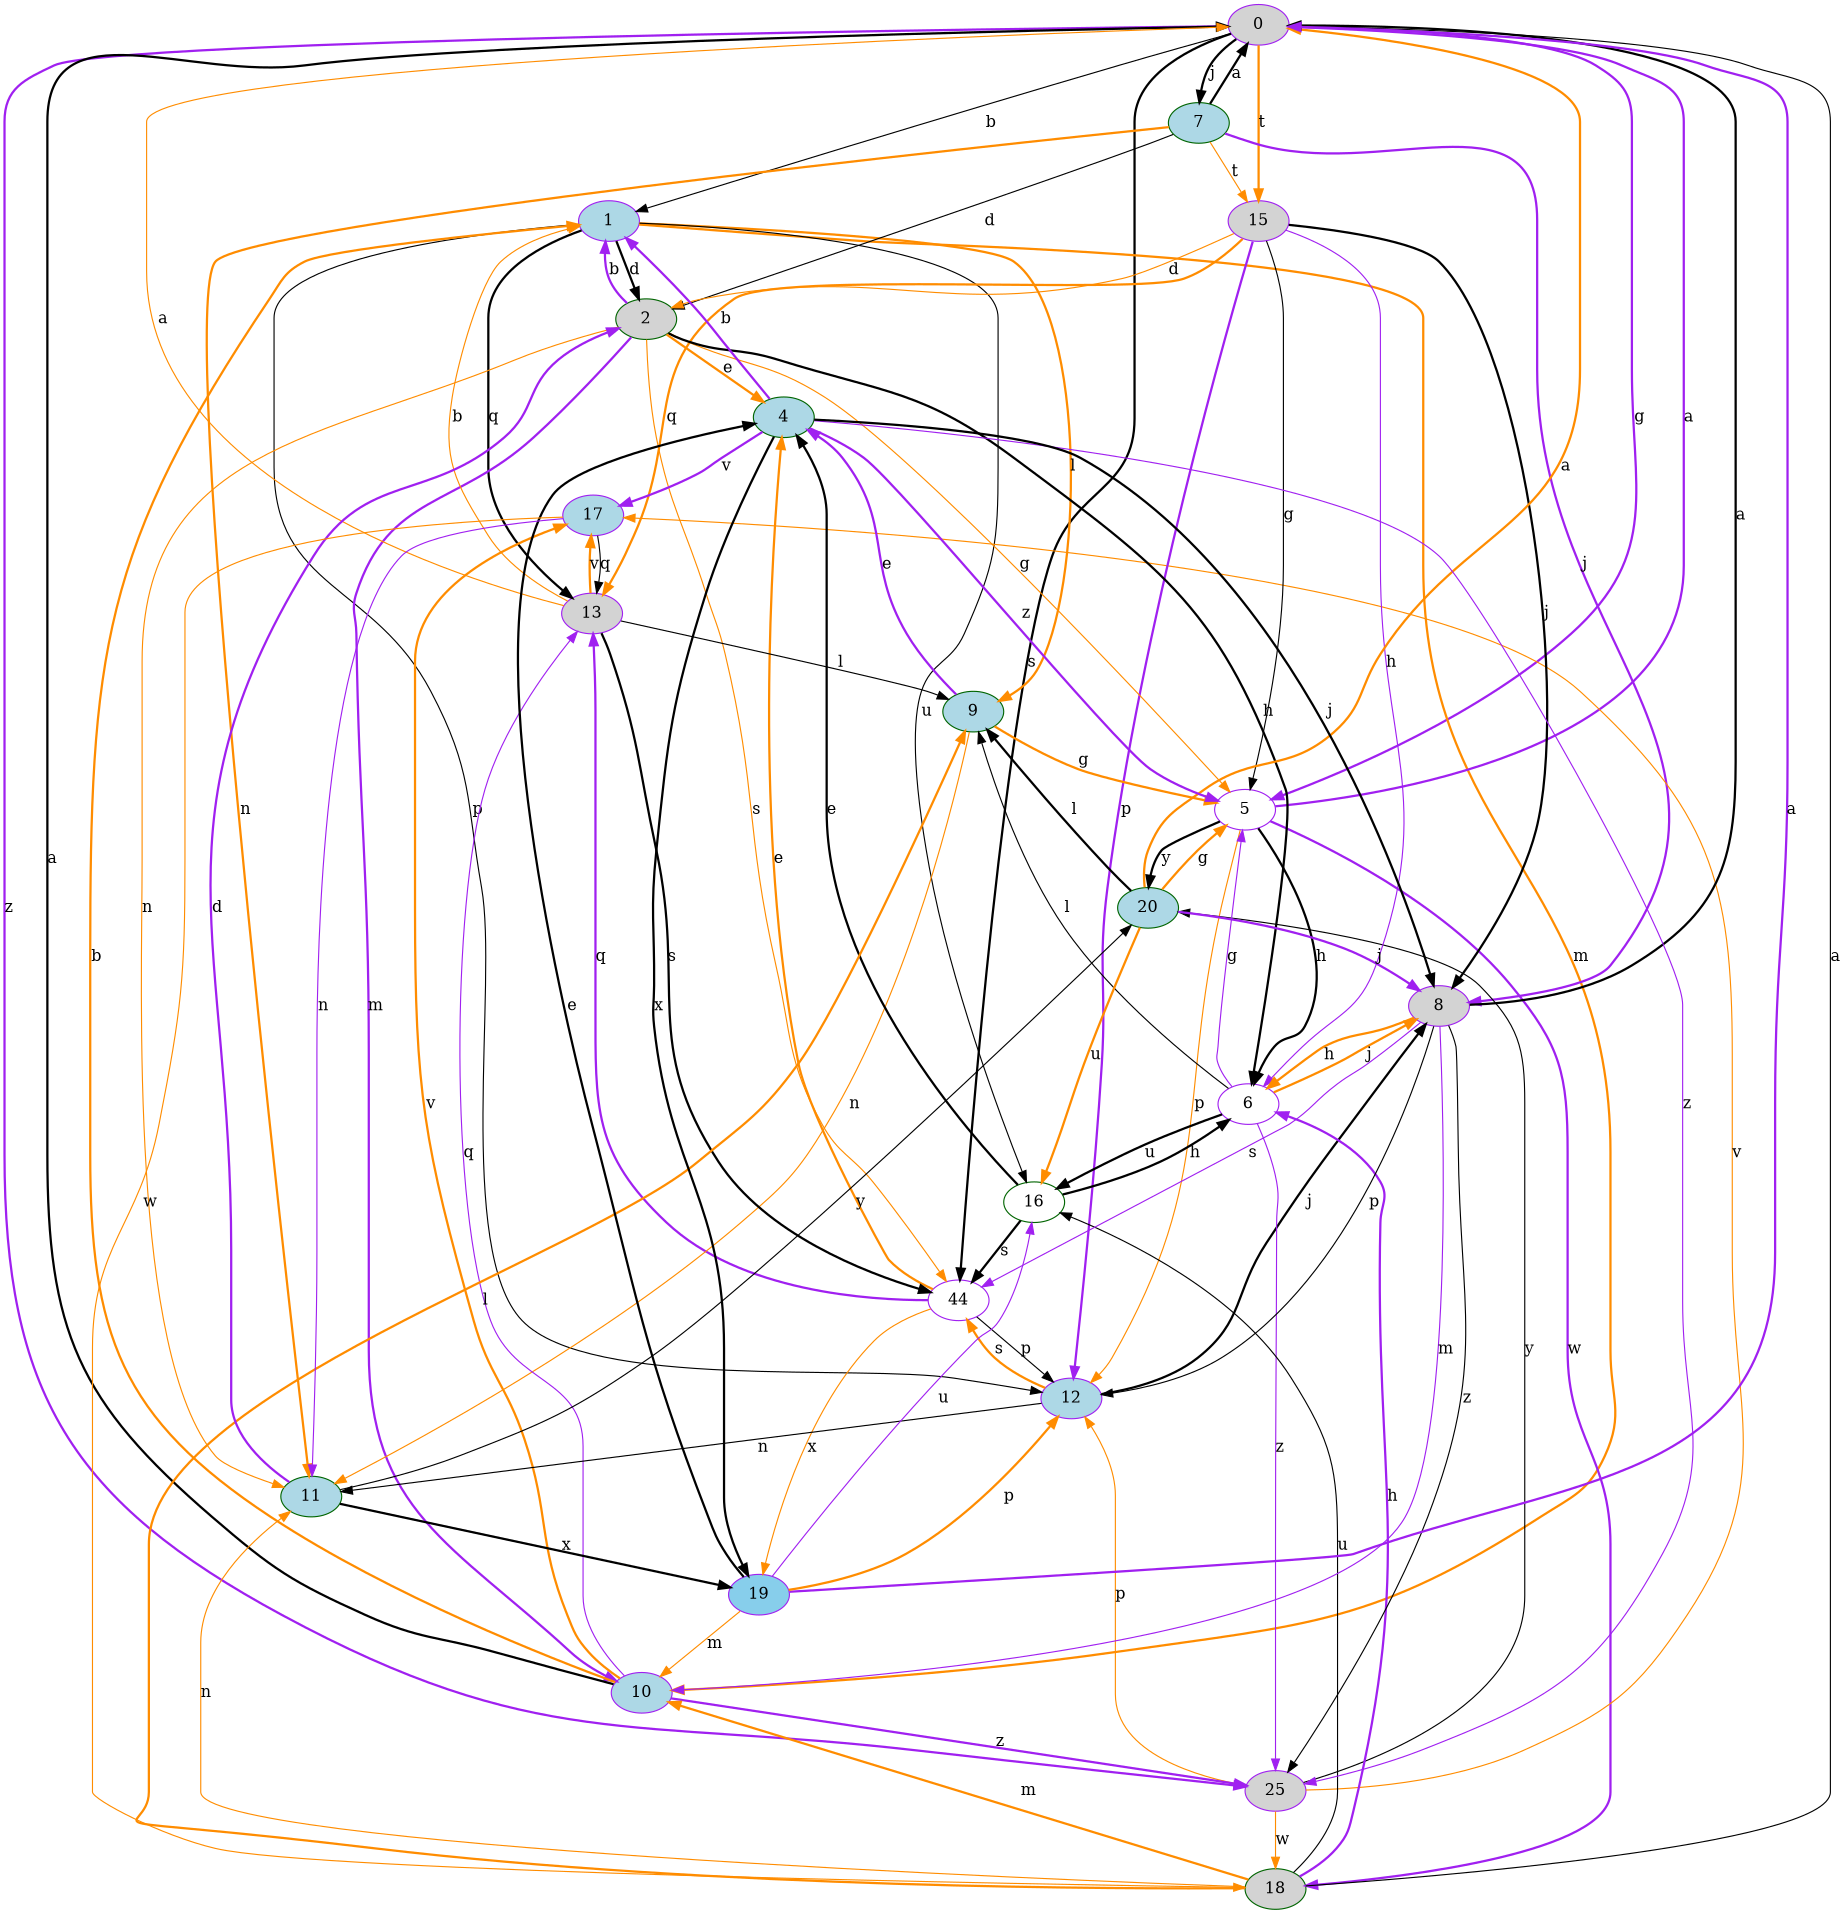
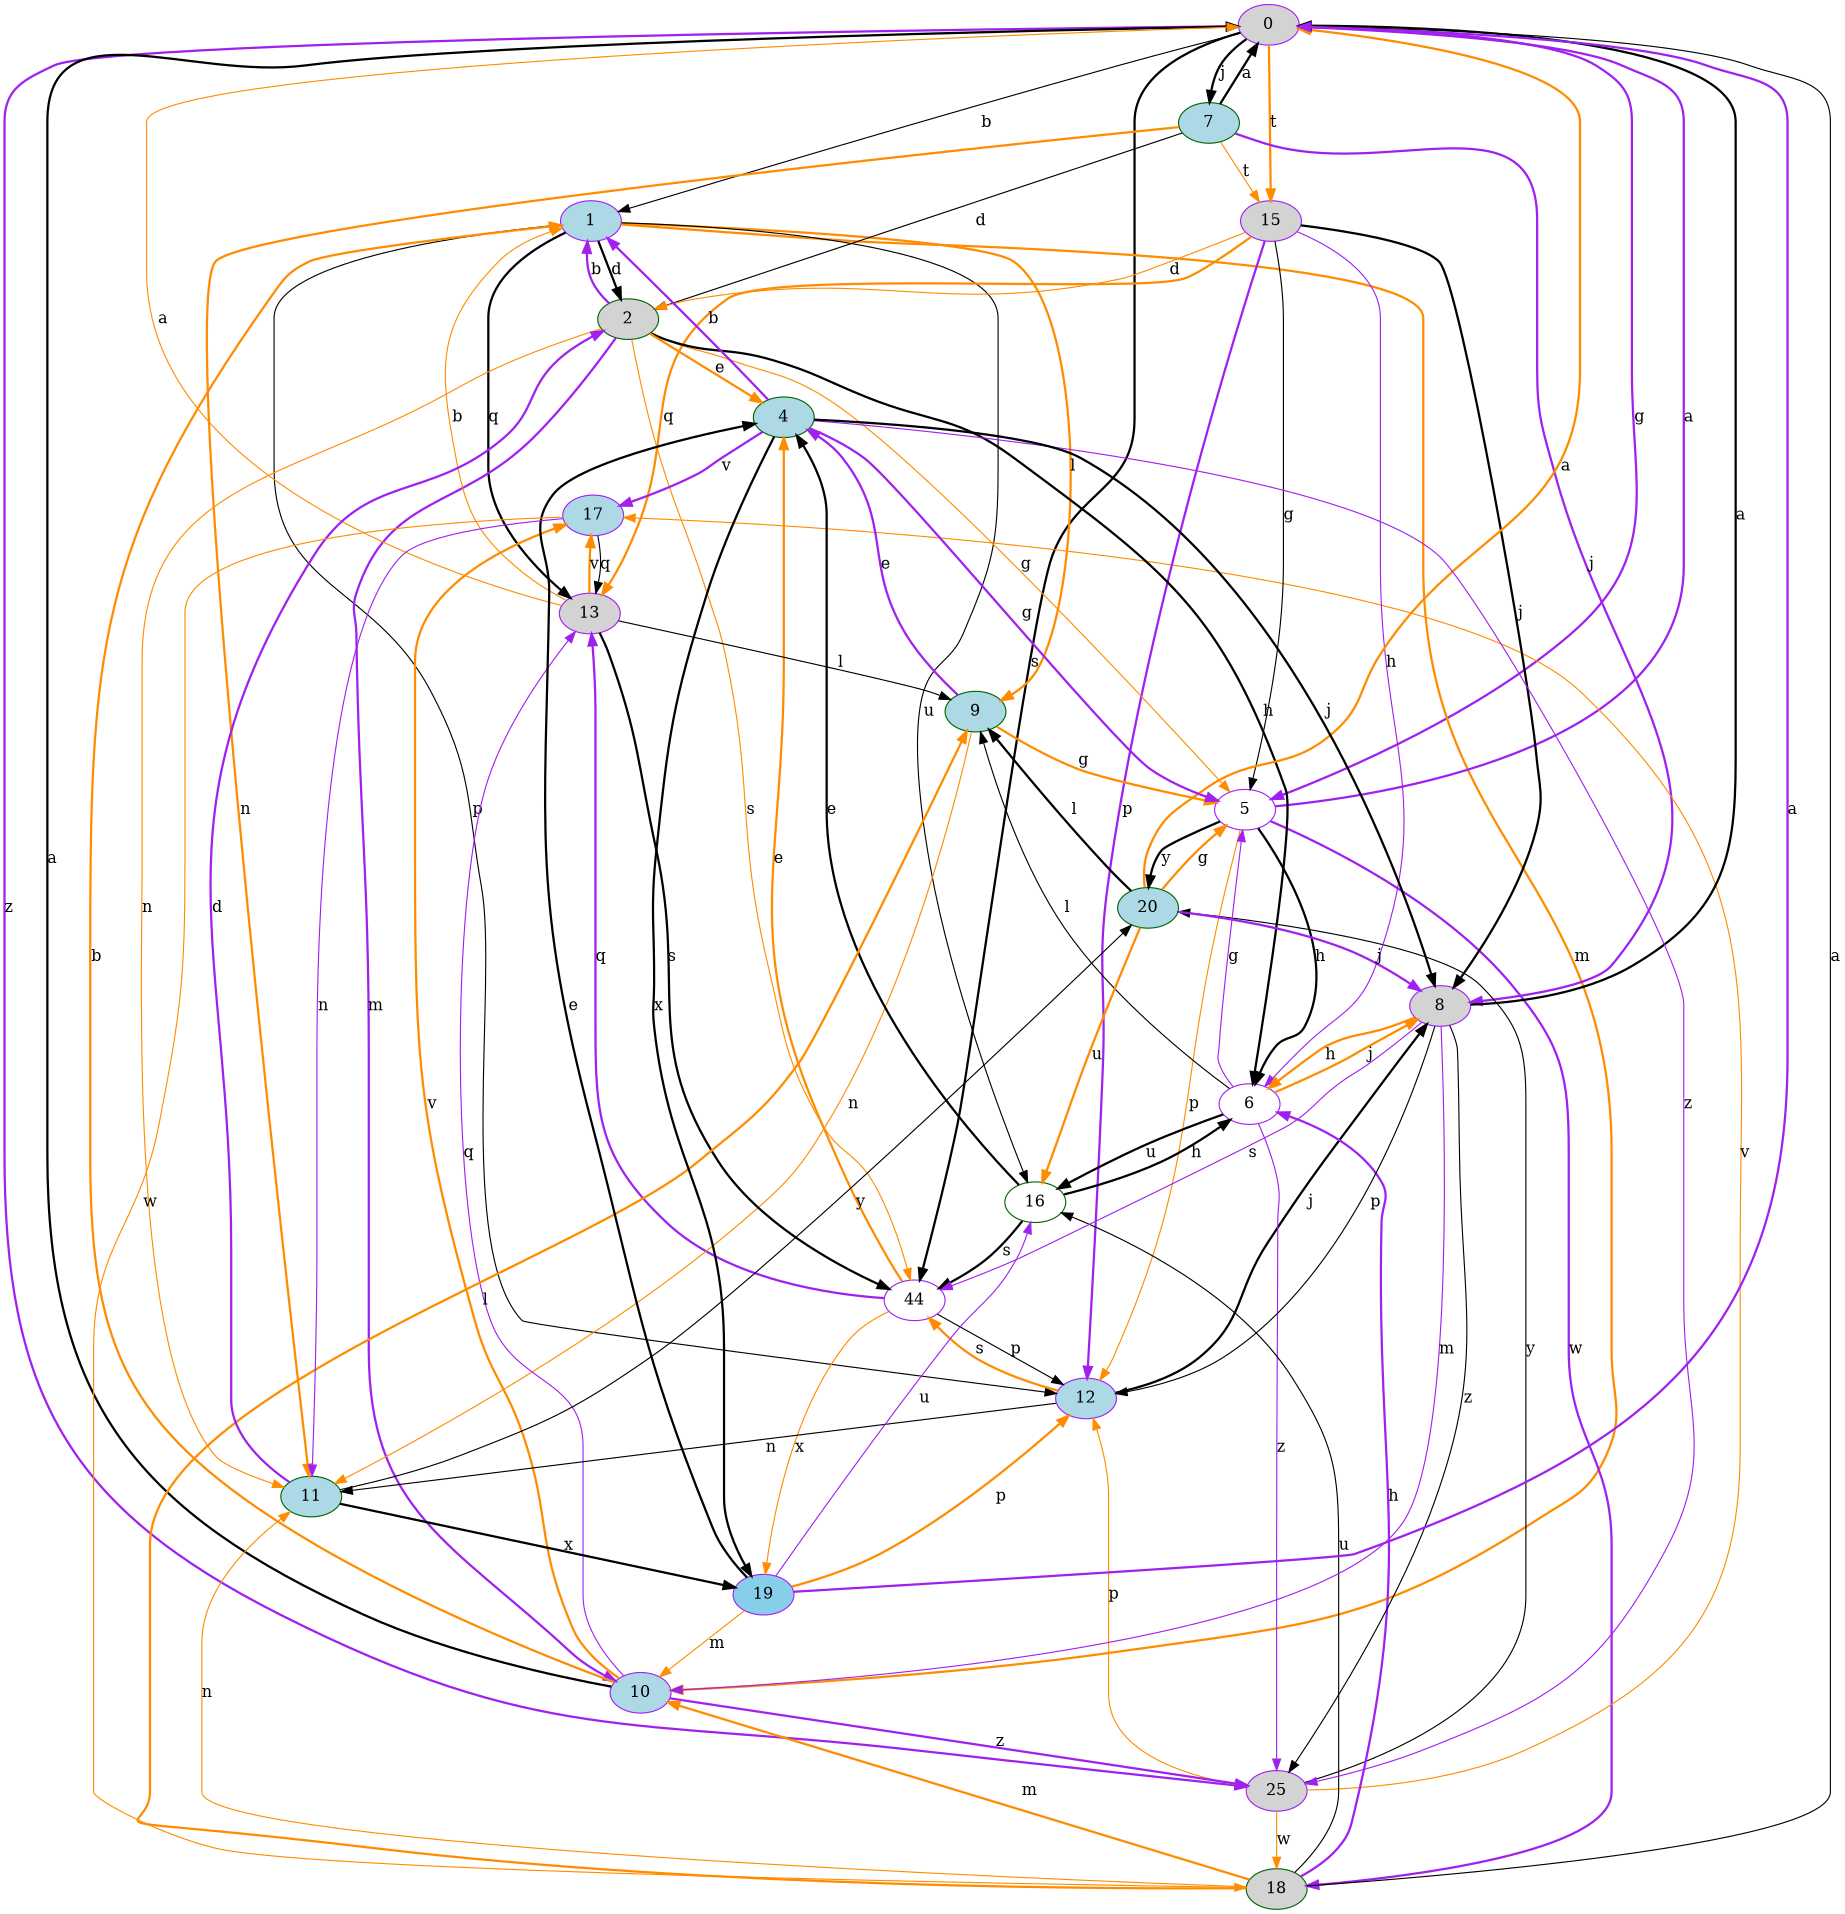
(1026, 614) -> (1027, 614)
